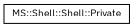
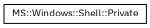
(67, 14) -> (75, 14)
